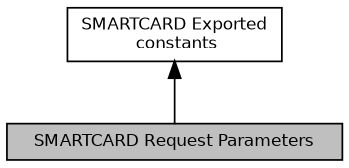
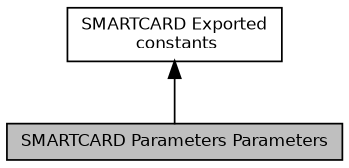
(175, 142) -> (175, 142)
